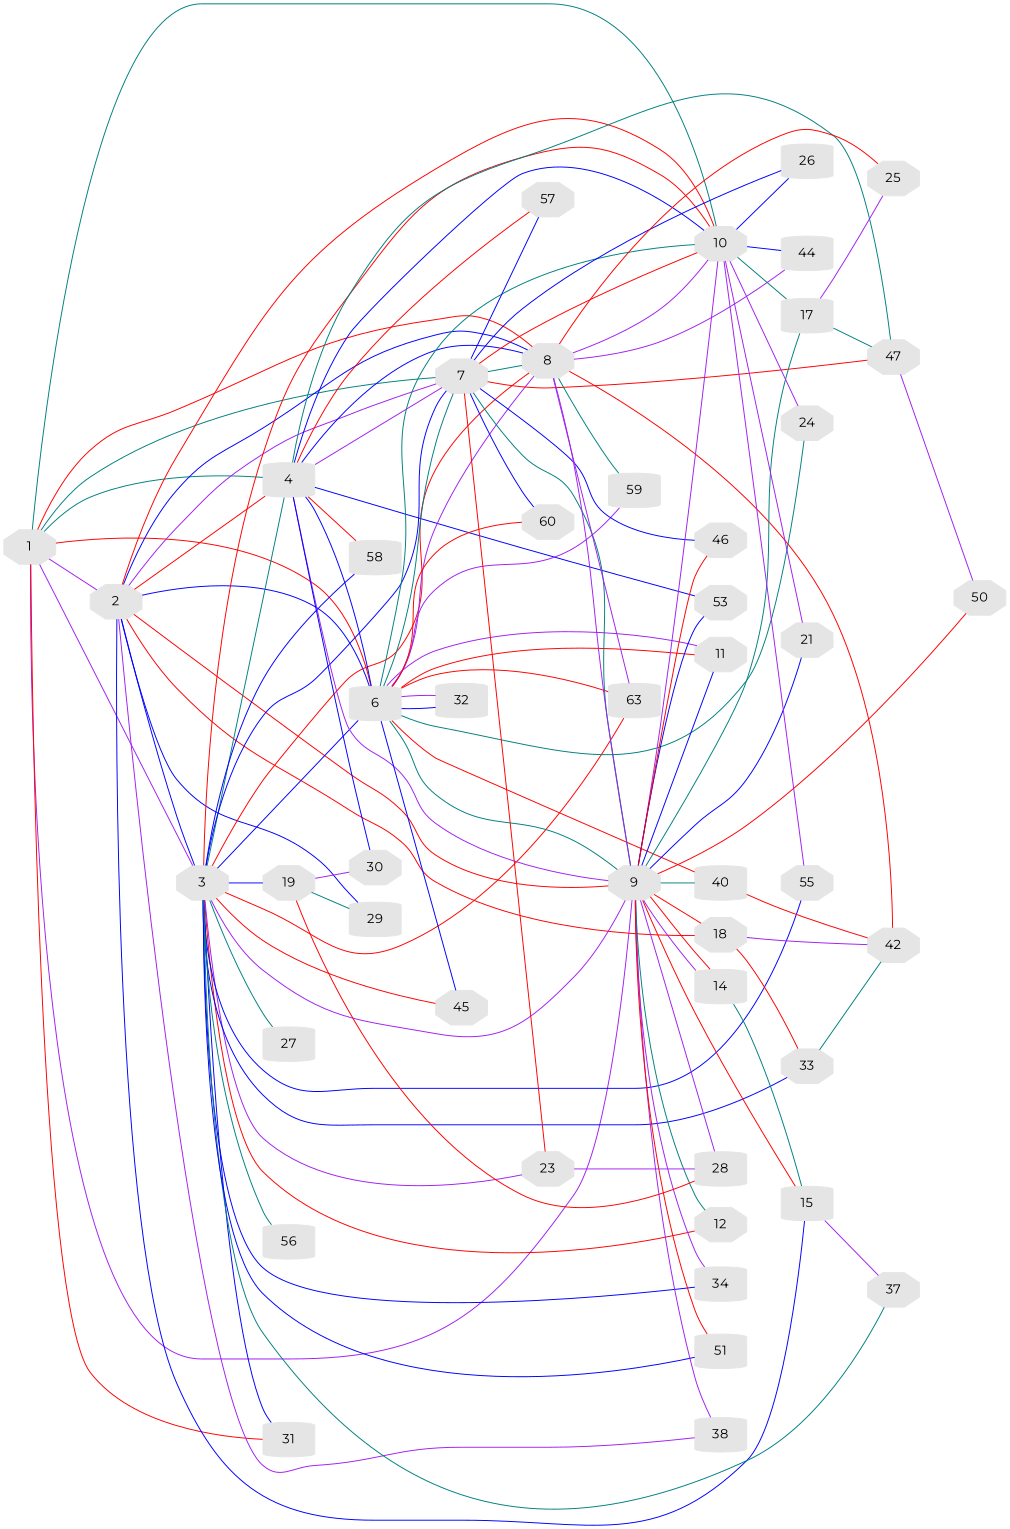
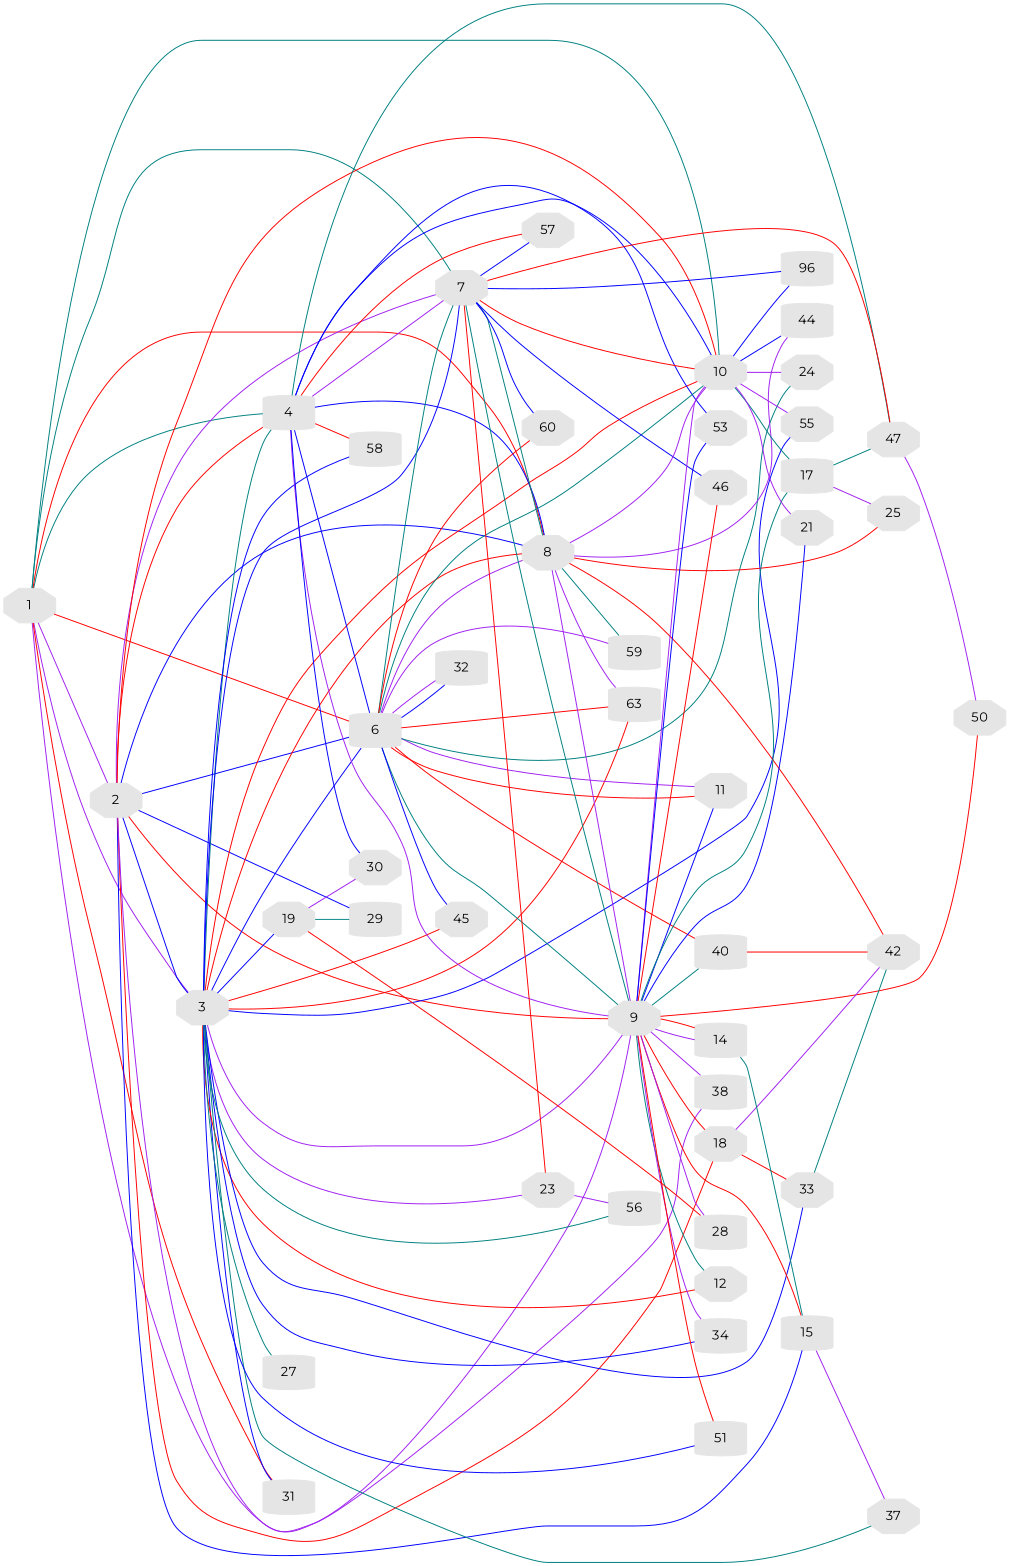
(807, 161) -> (807, 269)
(634, 1169) -> (591, 1199)
